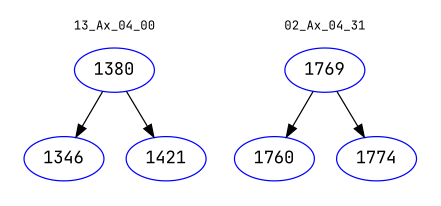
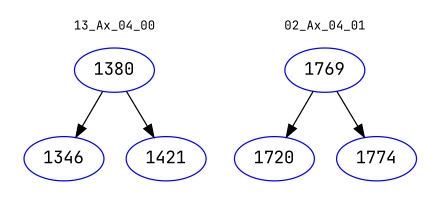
(325, 26) -> (325, 26)
(274, 159) -> (274, 159)
